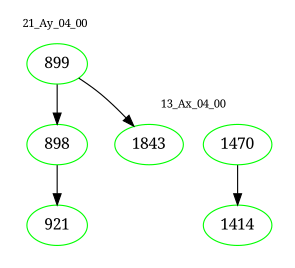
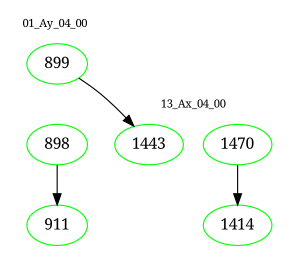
(55, 24) -> (55, 24)
(57, 99) -> none
(149, 145) -> (149, 145)
(57, 225) -> (57, 225)
